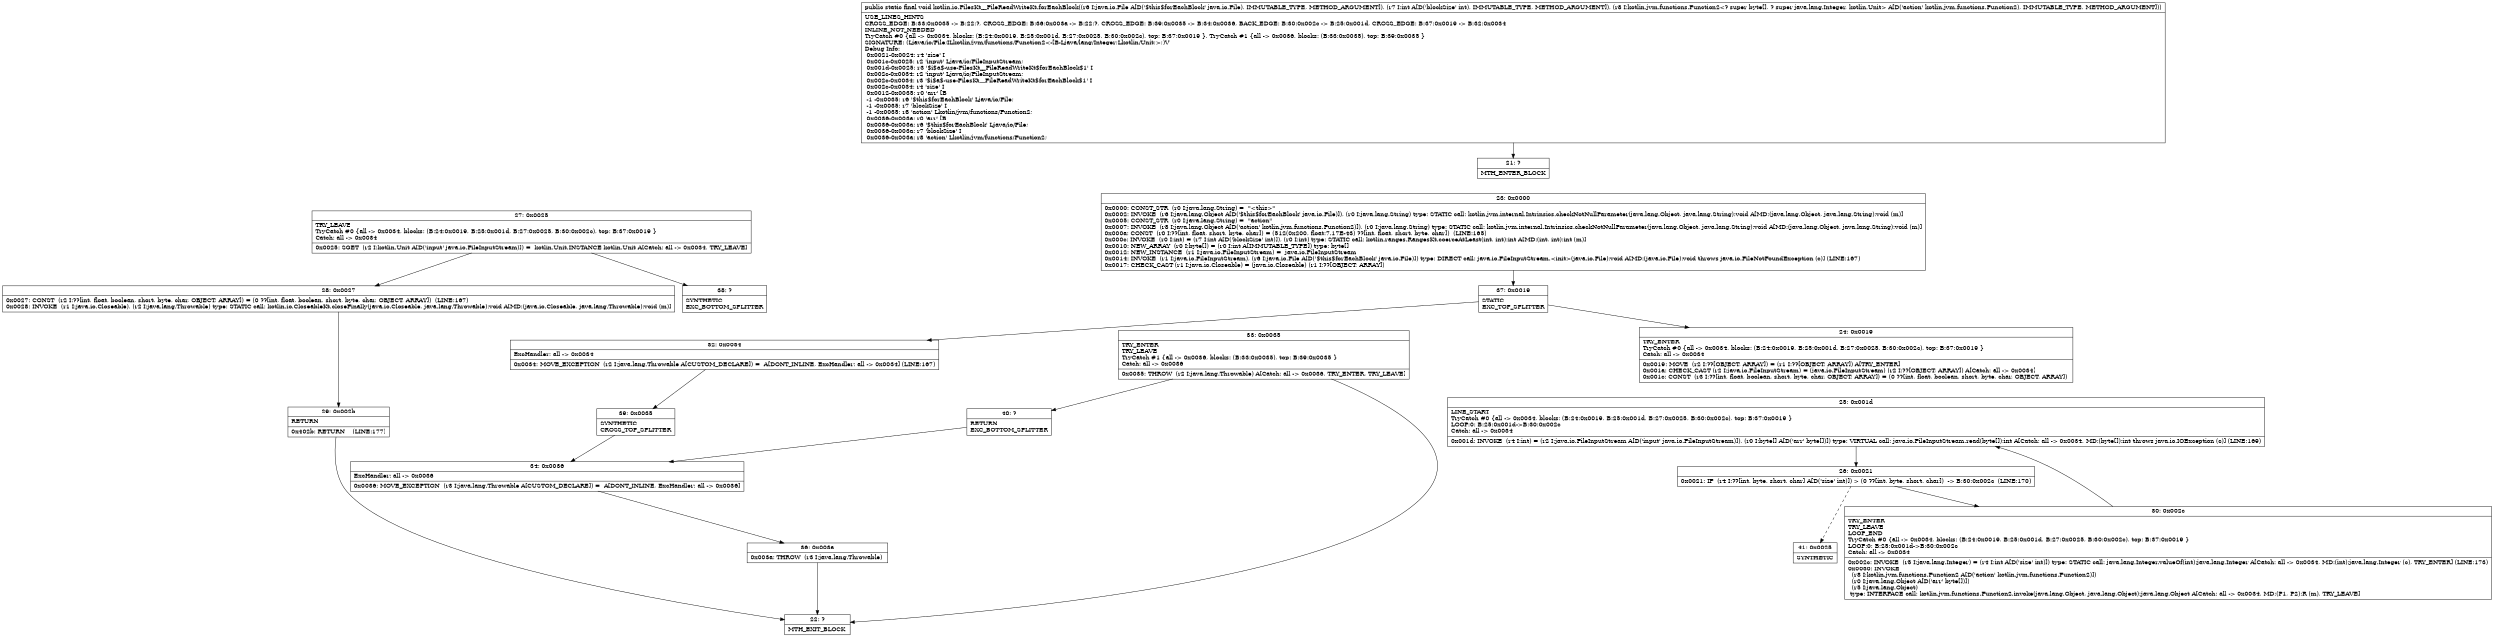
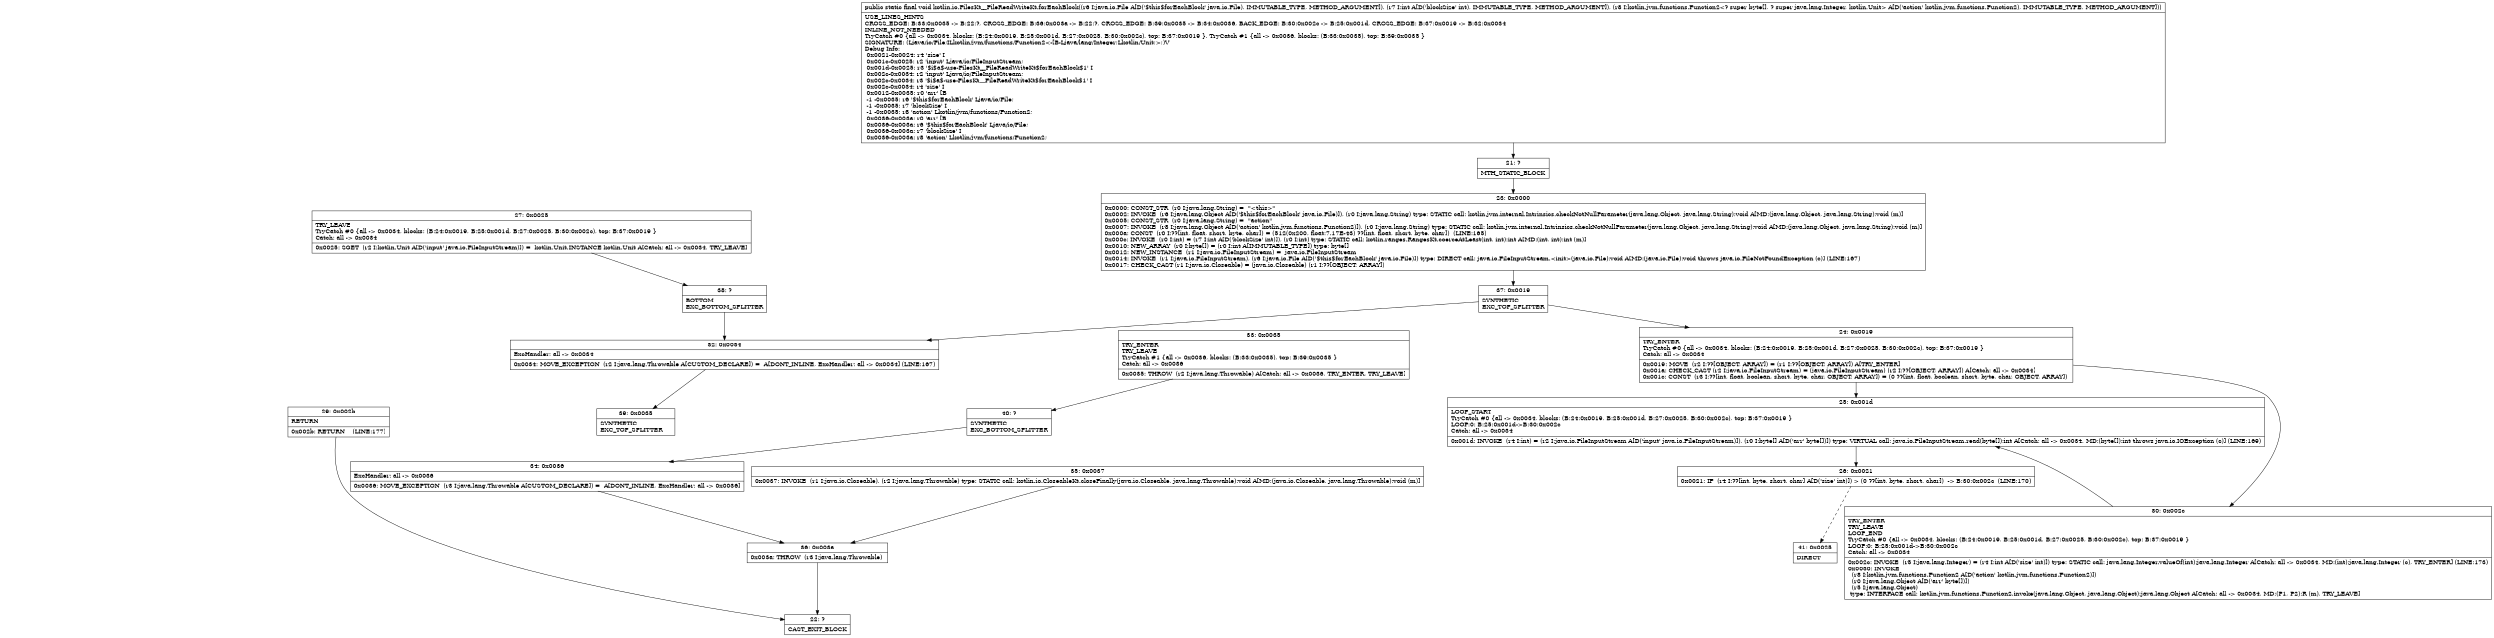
(1513, 173) -> (1513, 173)
none -> (1513, 184)
(339, 299) -> none
(704, 301) -> (700, 301)
(1493, 301) -> (1501, 301)
none -> (725, 324)
none -> (1856, 388)
(1470, 412) -> (1471, 412)
(984, 424) -> (989, 424)
(636, 430) -> (631, 430)
(339, 432) -> (339, 432)
(595, 447) -> none
none -> (1088, 476)
(1935, 496) -> (2234, 384)
(1815, 558) -> (1809, 558)
(1234, 573) -> none
(817, 630) -> (817, 630)
